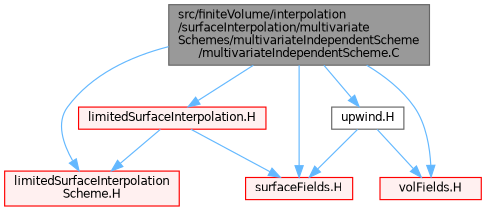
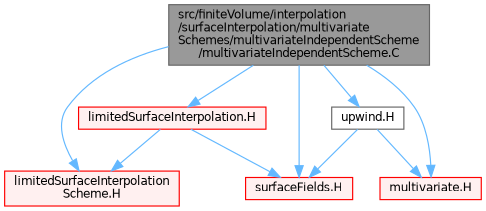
(431, 189) -> (431, 189)
